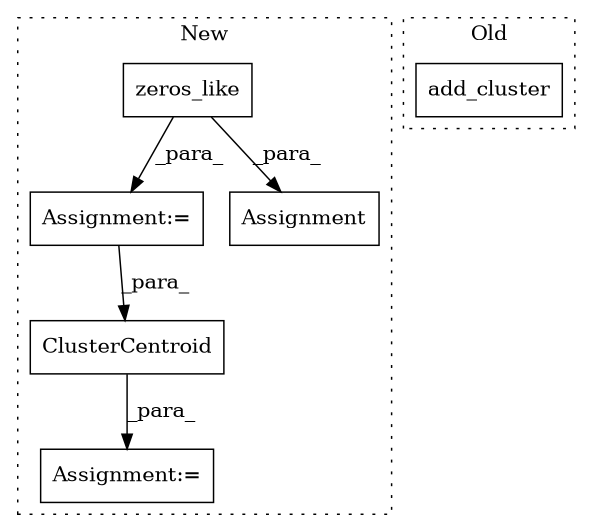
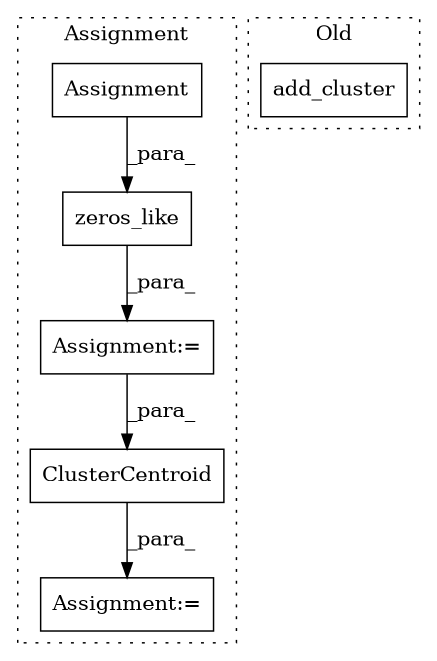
(205, 35) -> (127, 35)
(241, 149) -> (127, 147)
